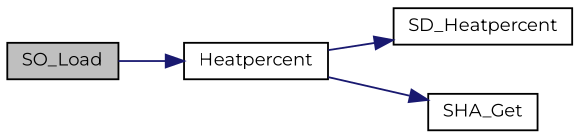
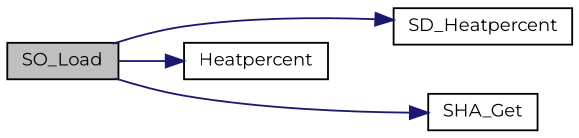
(352, 47) -> (243, 21)
(369, 86) -> (261, 105)
